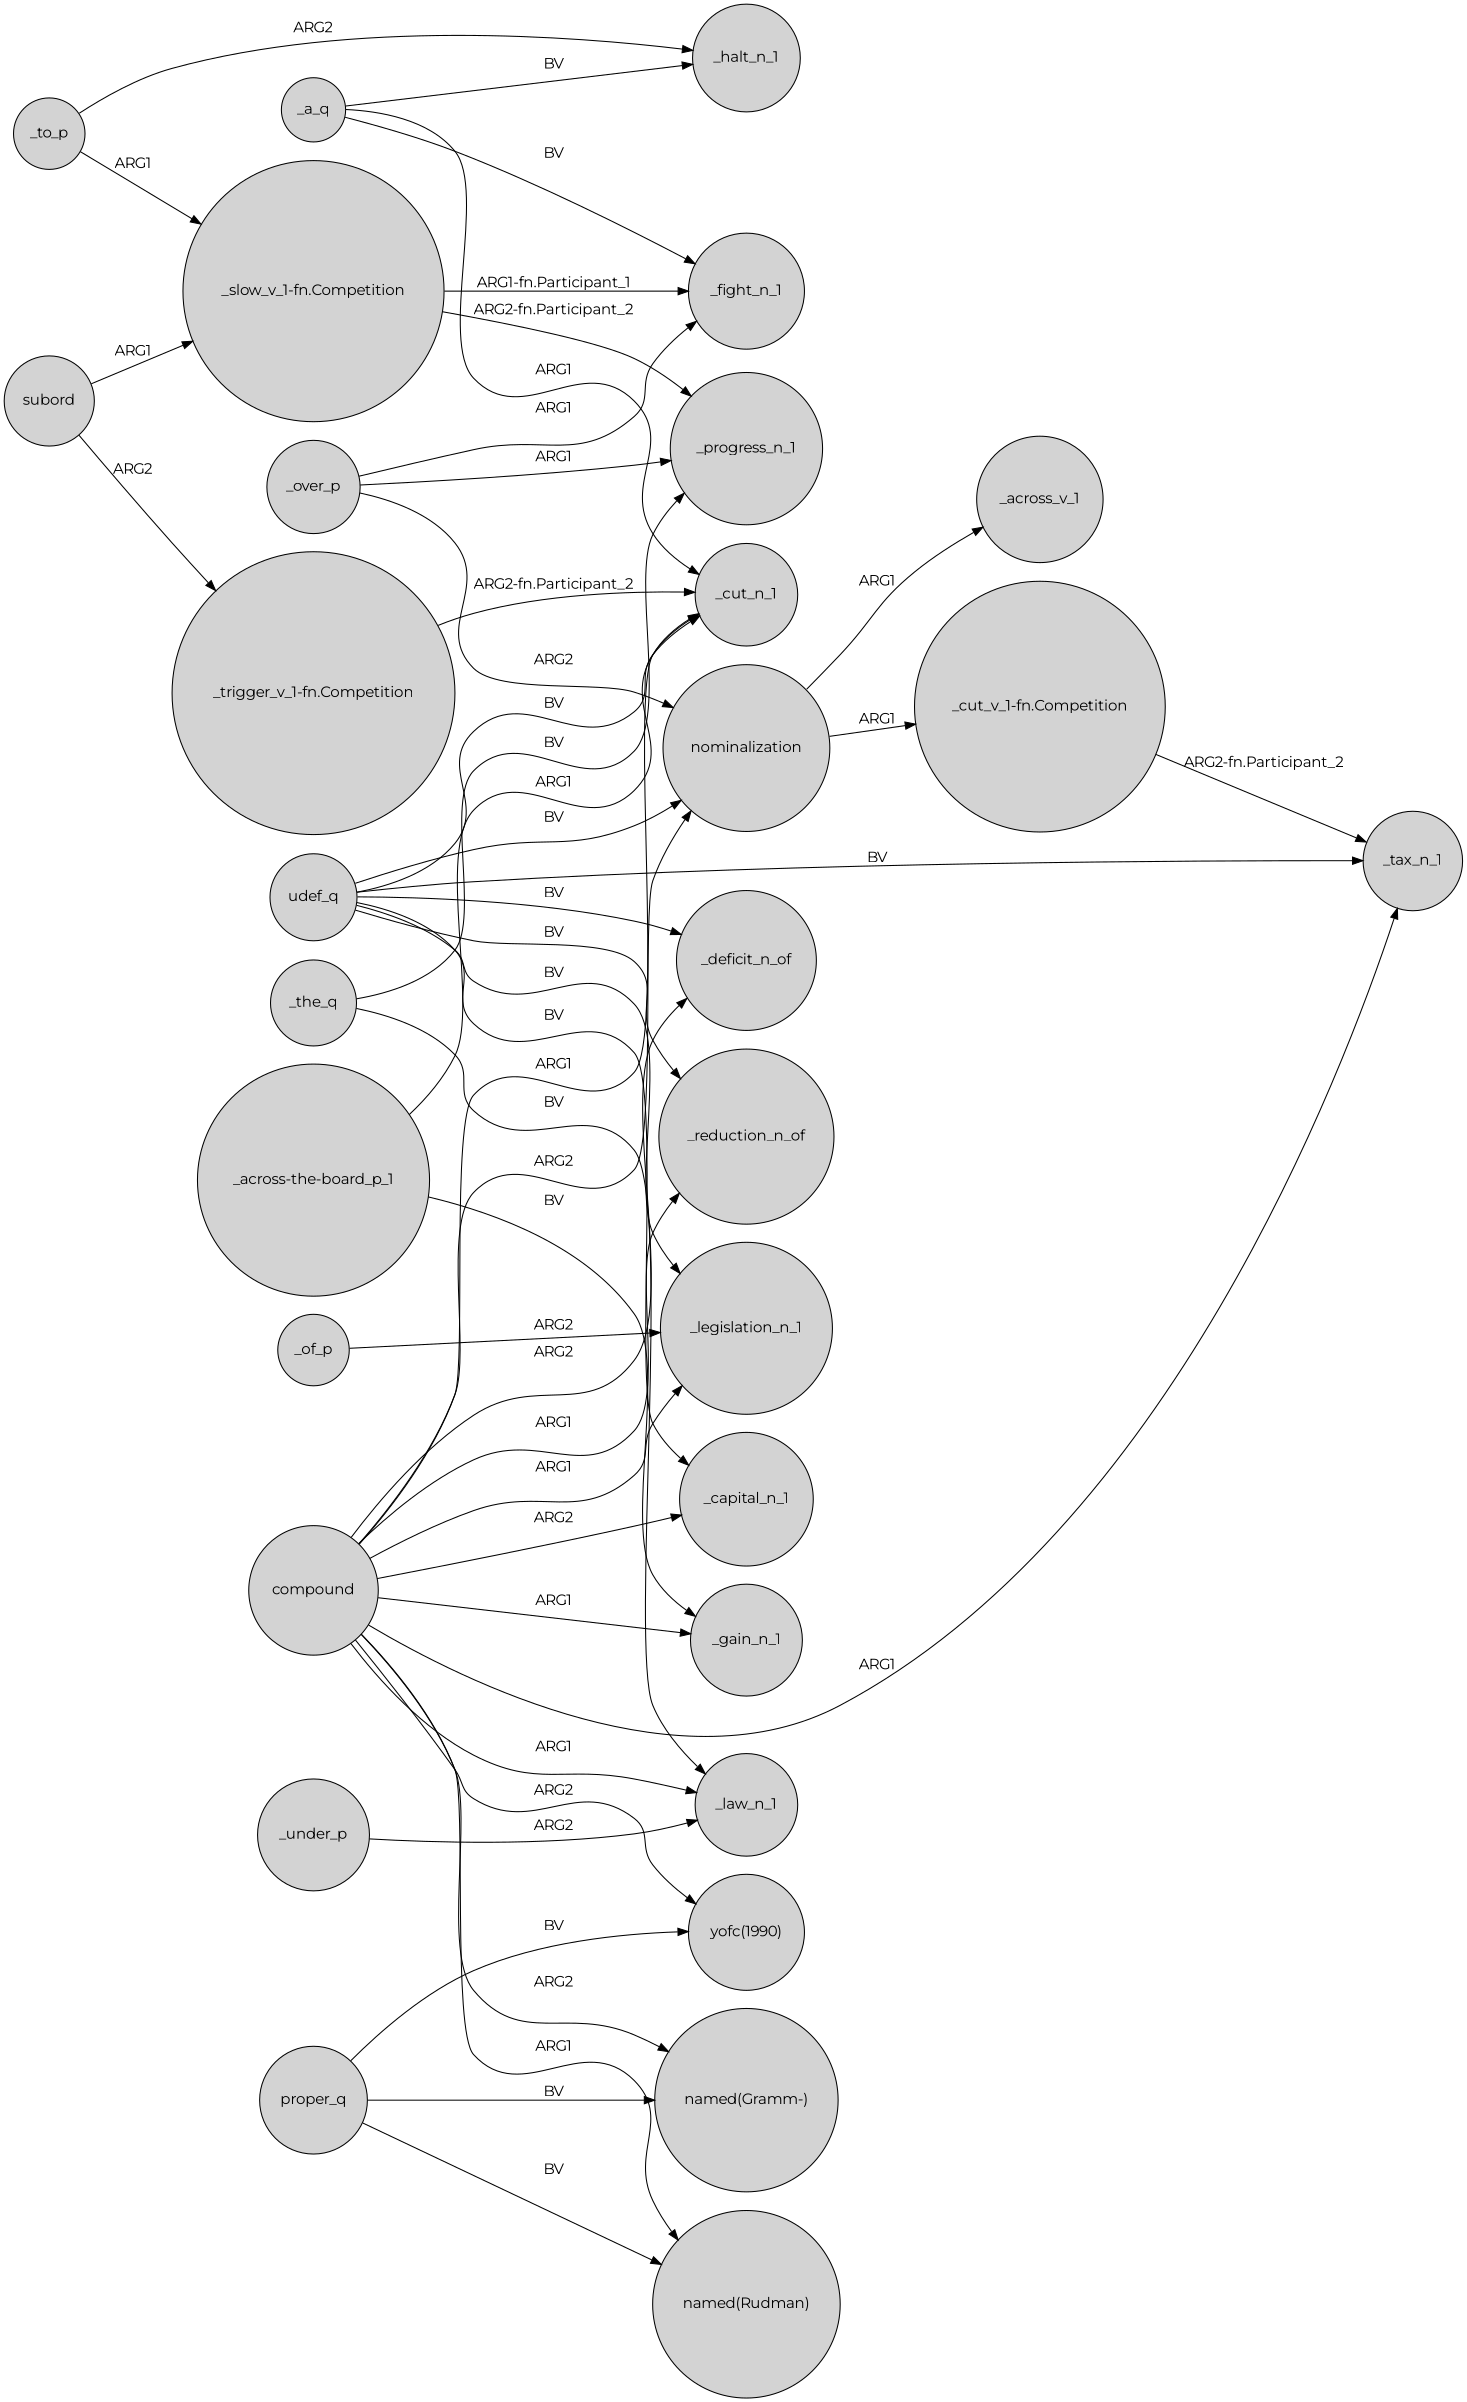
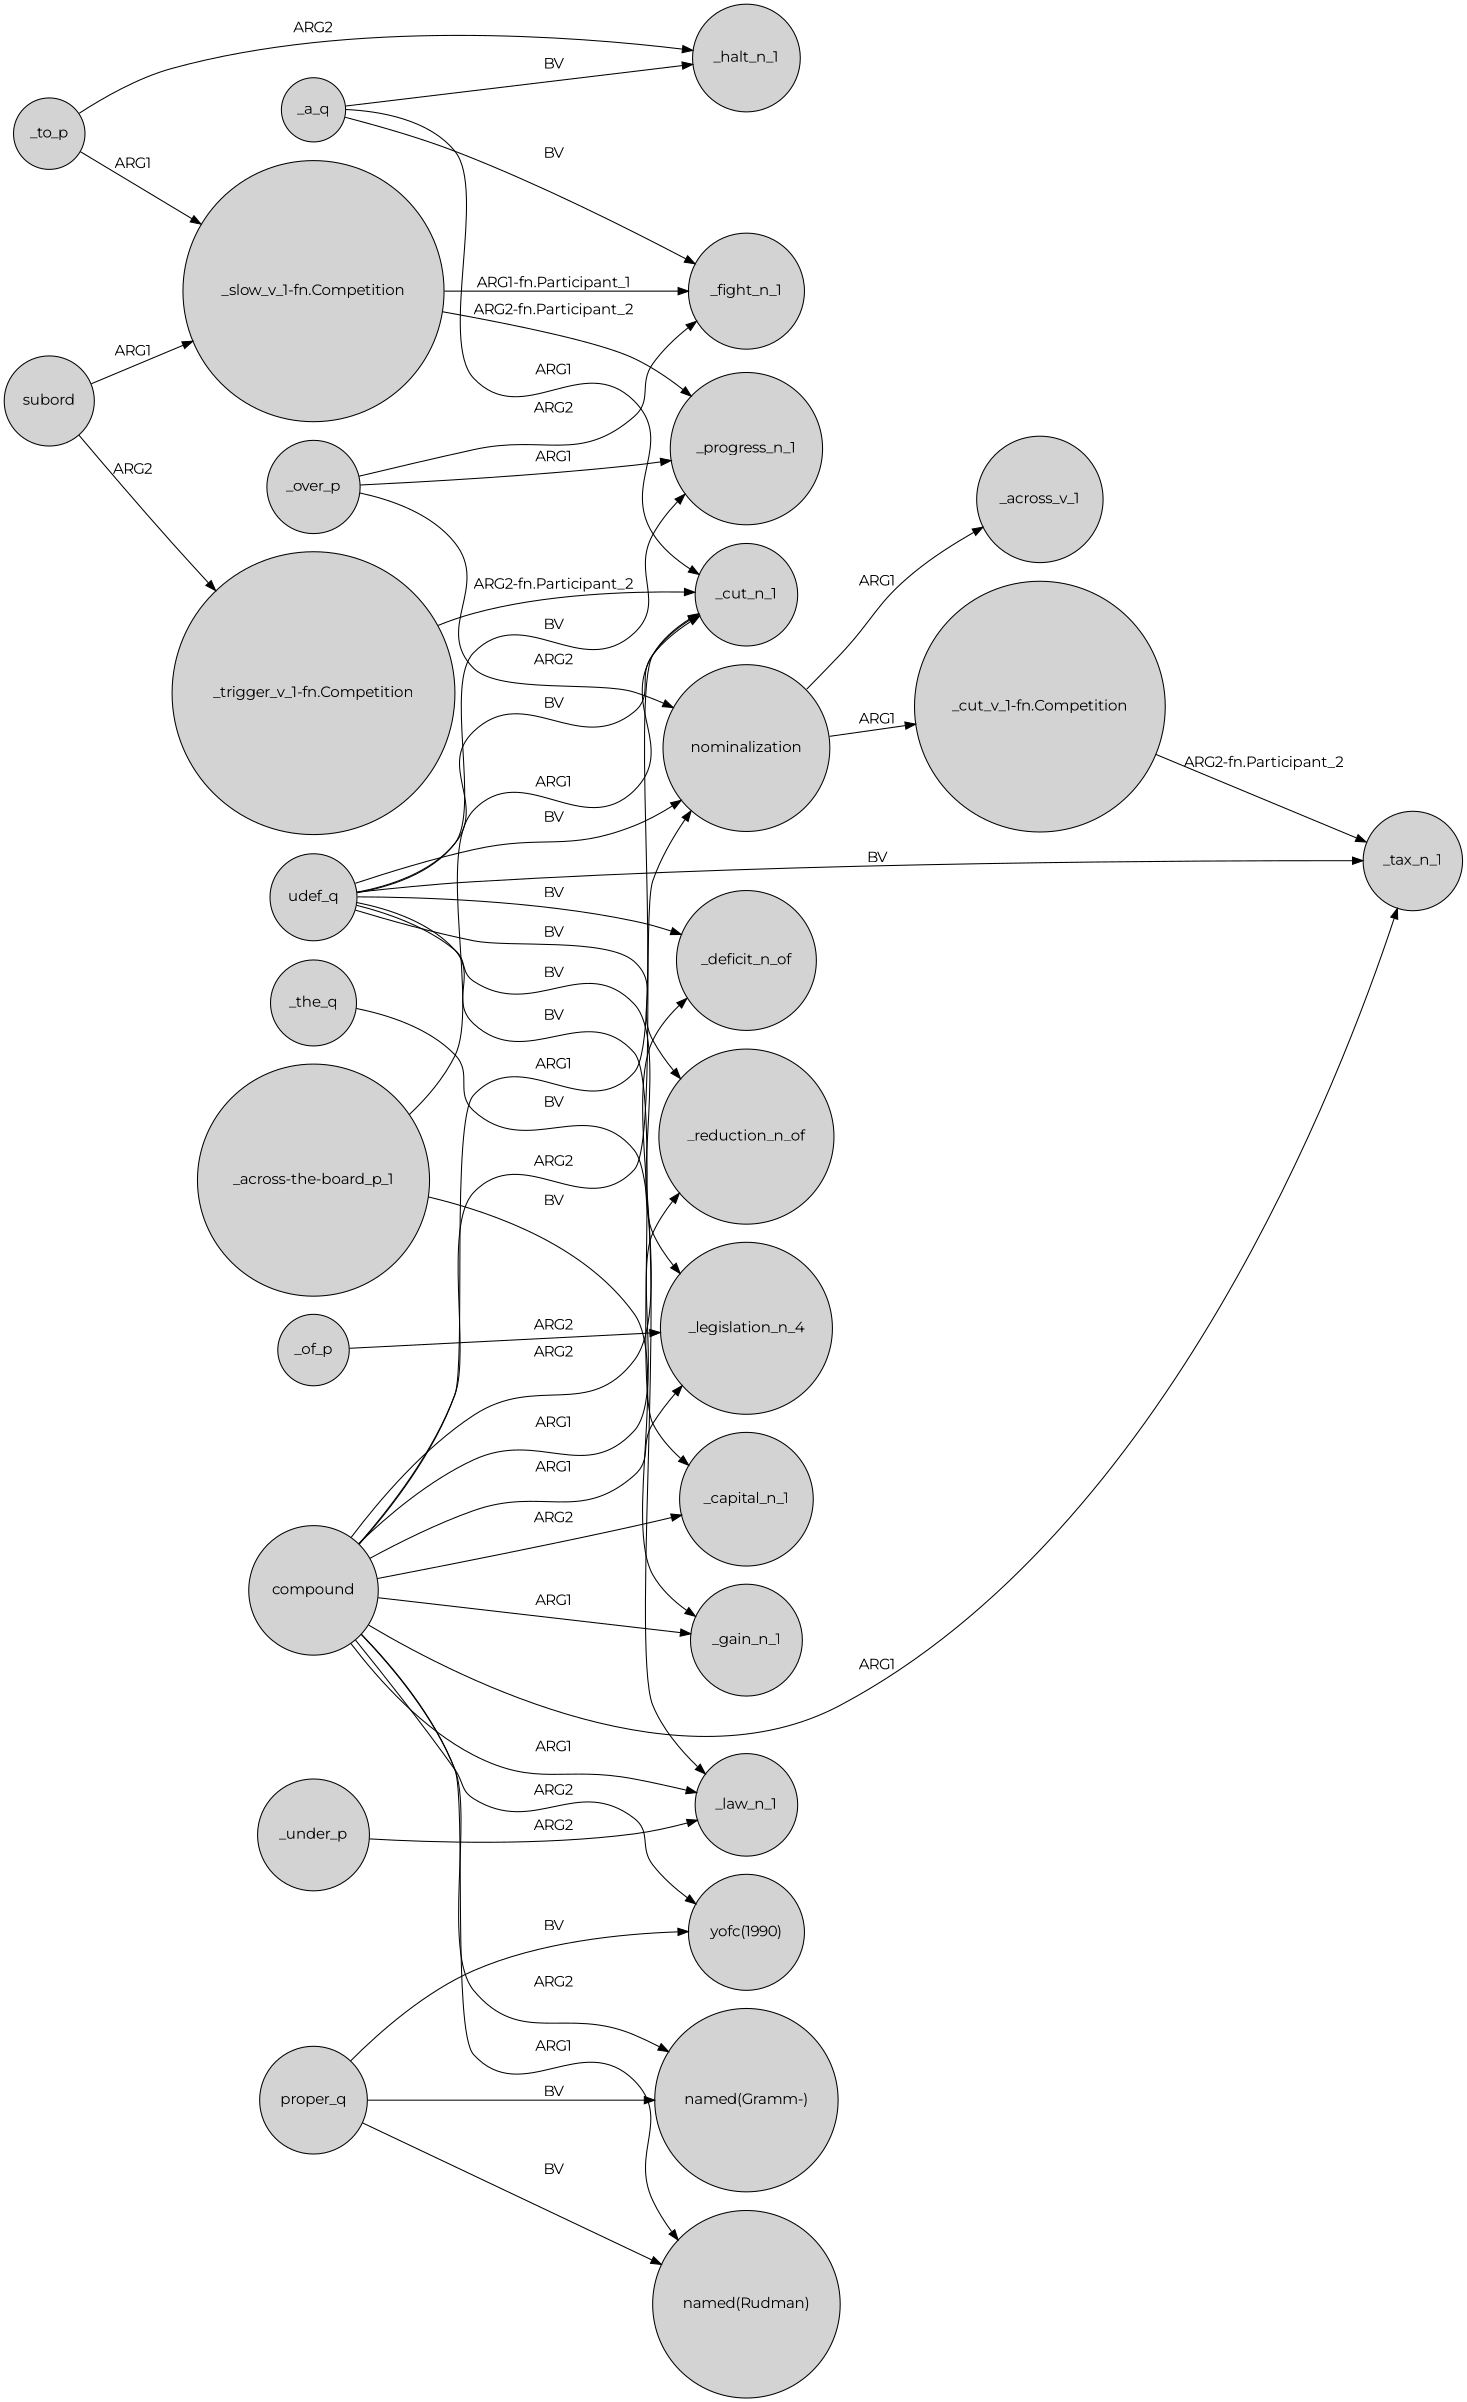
(554, 409) -> (554, 409)
(538, 757) -> (478, 650)
(746, 1328) -> (746, 1328)
